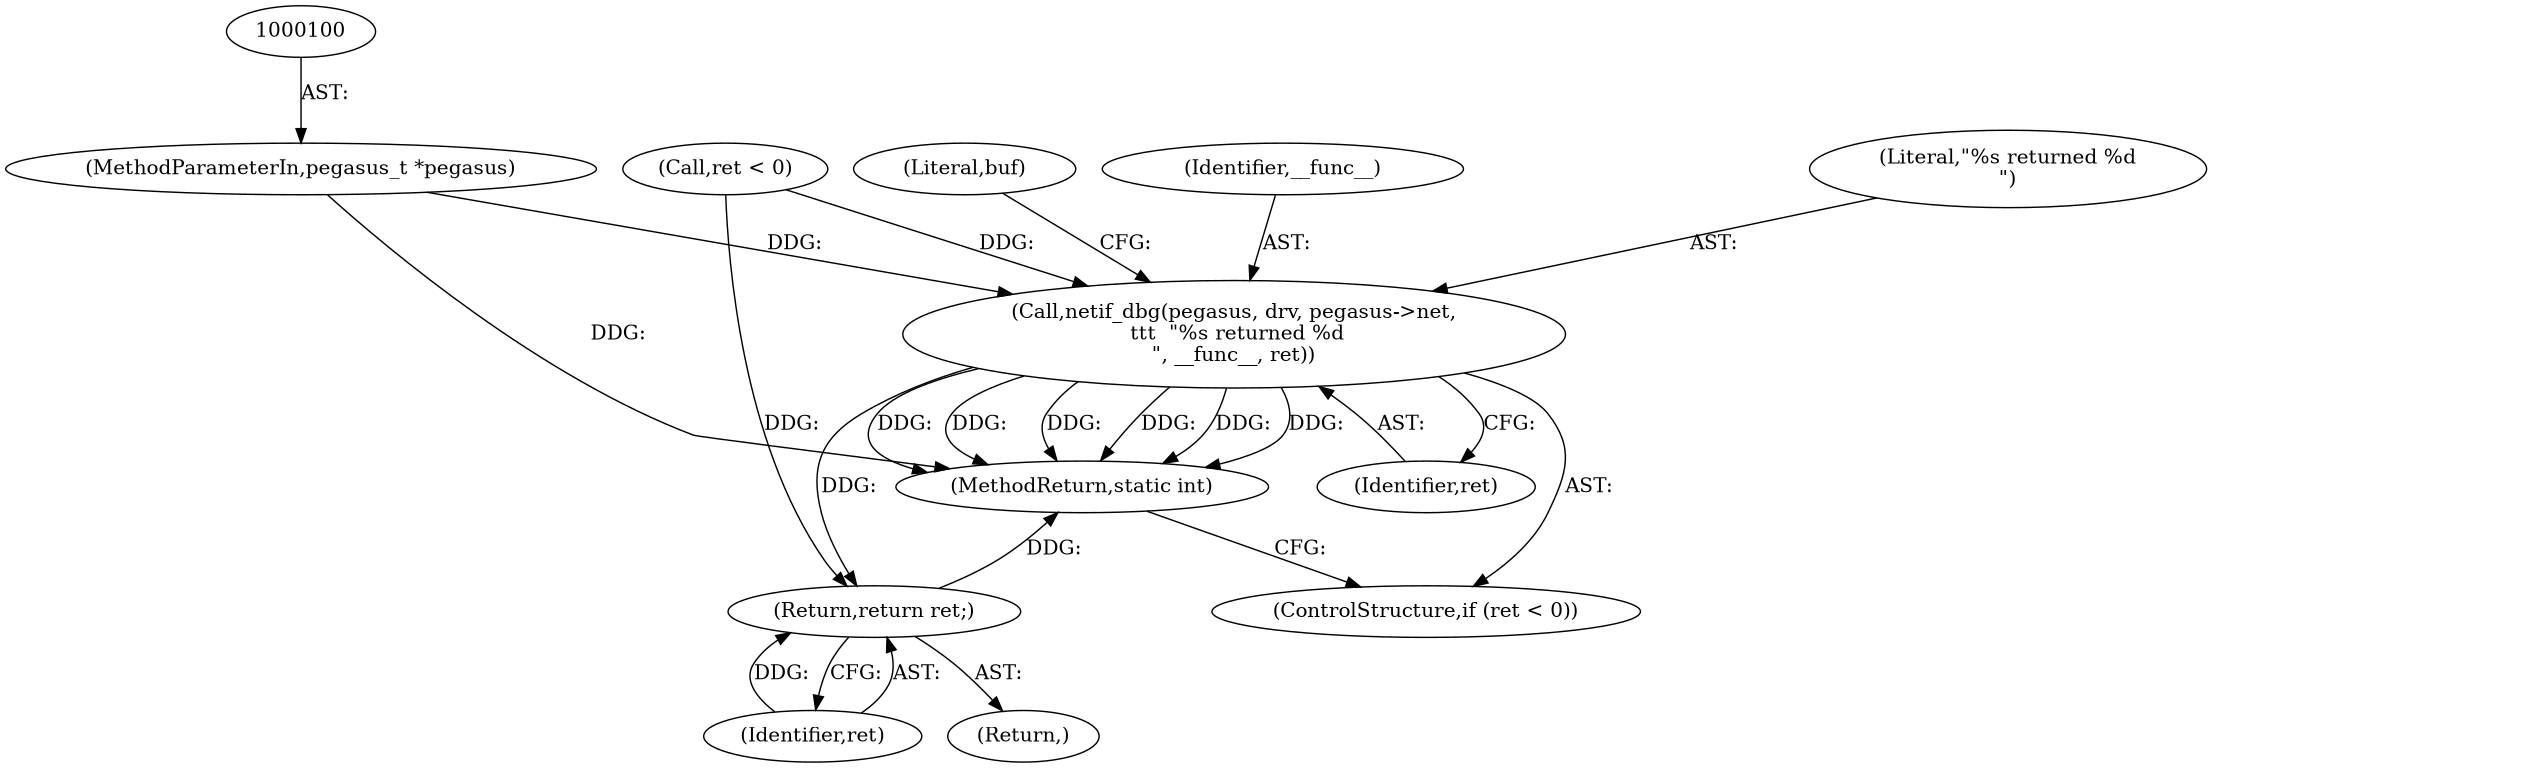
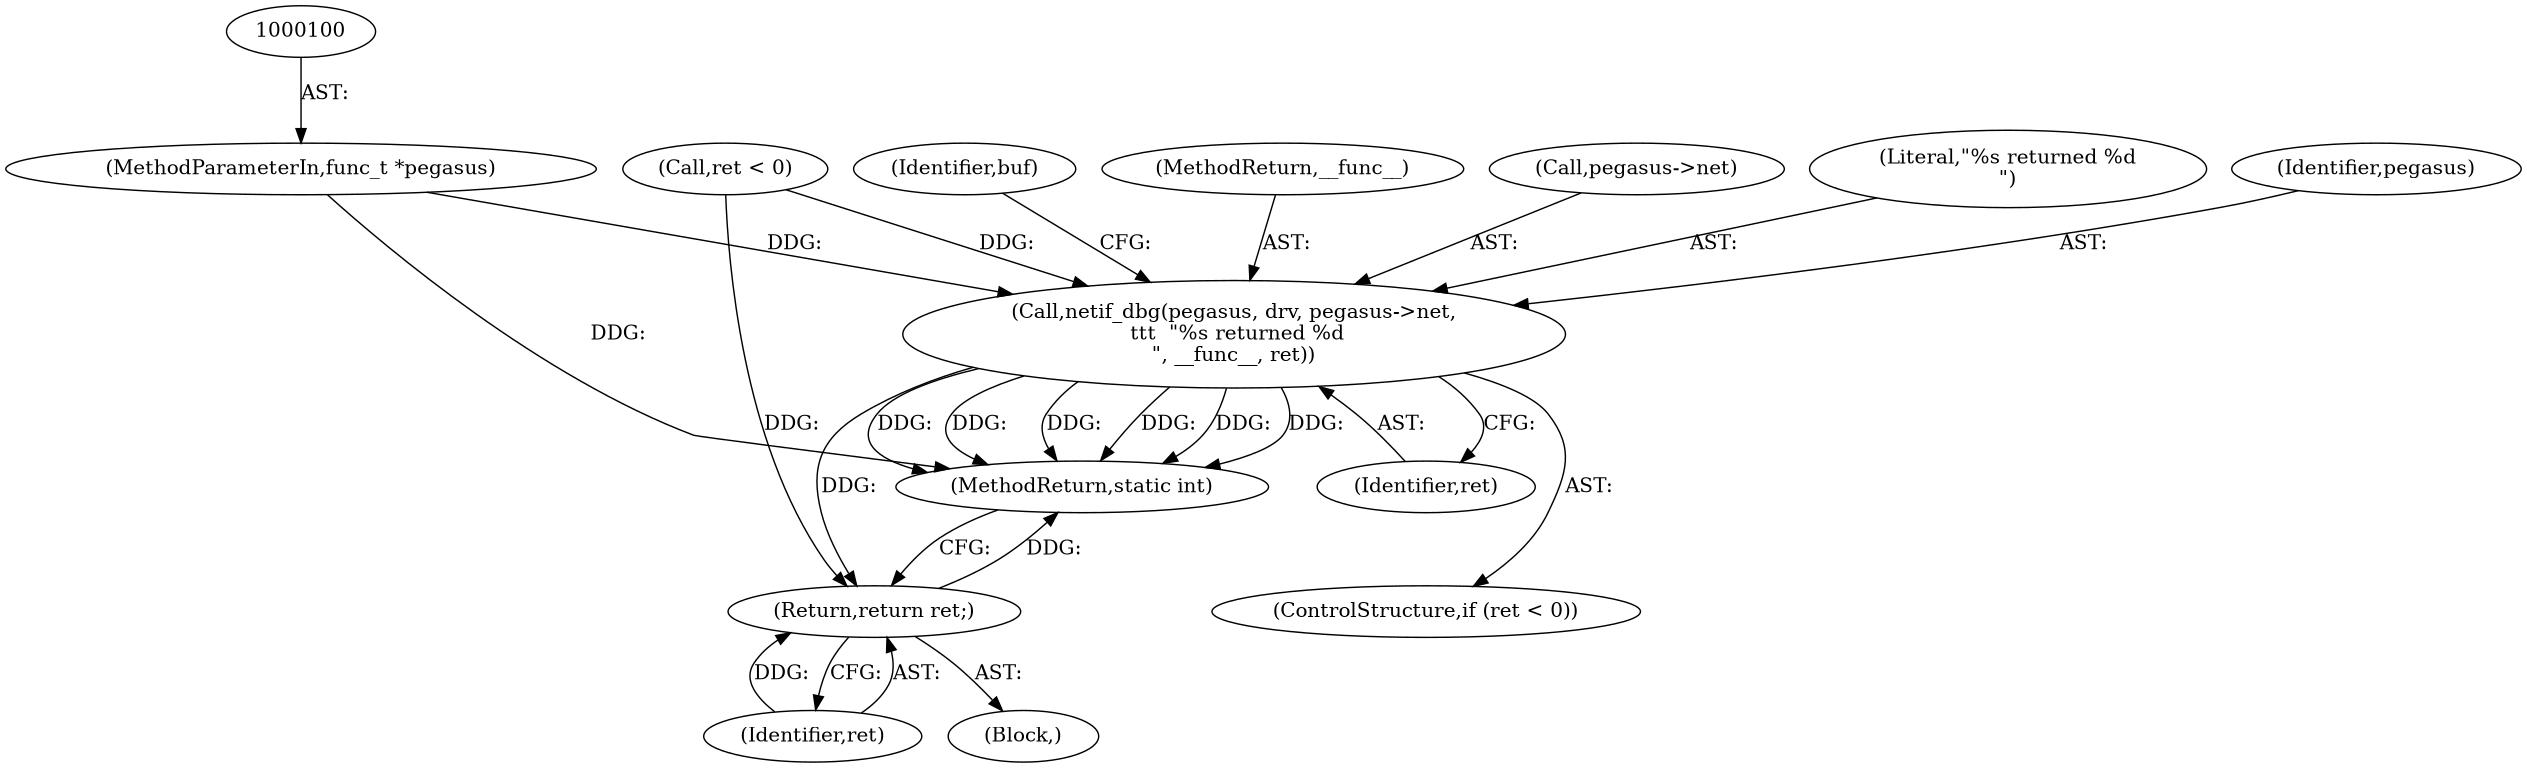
(301, 169) -> (301, 169)
(965, 169) -> (965, 169)
(1283, 169) -> (1283, 169)
none -> (1637, 169)
none -> (2376, 169)
(1247, 547) -> (944, 535)
(1023, 736) -> (1023, 736)
